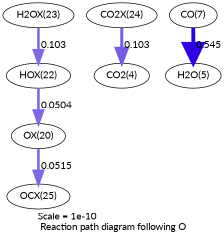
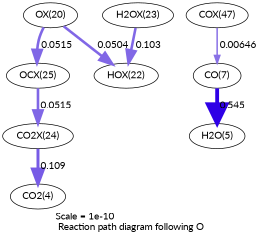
none -> (217, 15)
(136, 45) -> (52, 166)
none -> (38, 99)
(38, 99) -> (83, 41)
